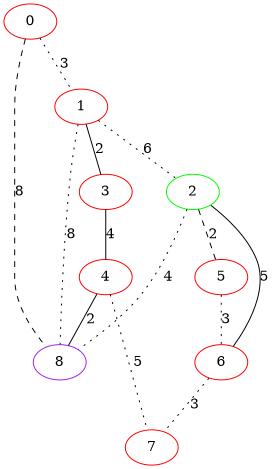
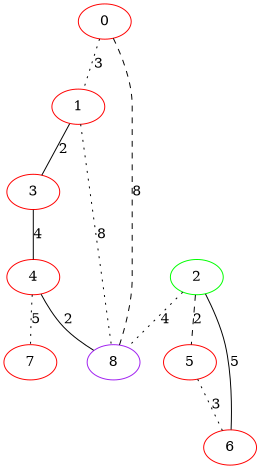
(137, 149) -> none
(186, 405) -> none
